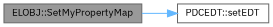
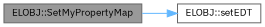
(223, 13) -> (219, 13)
